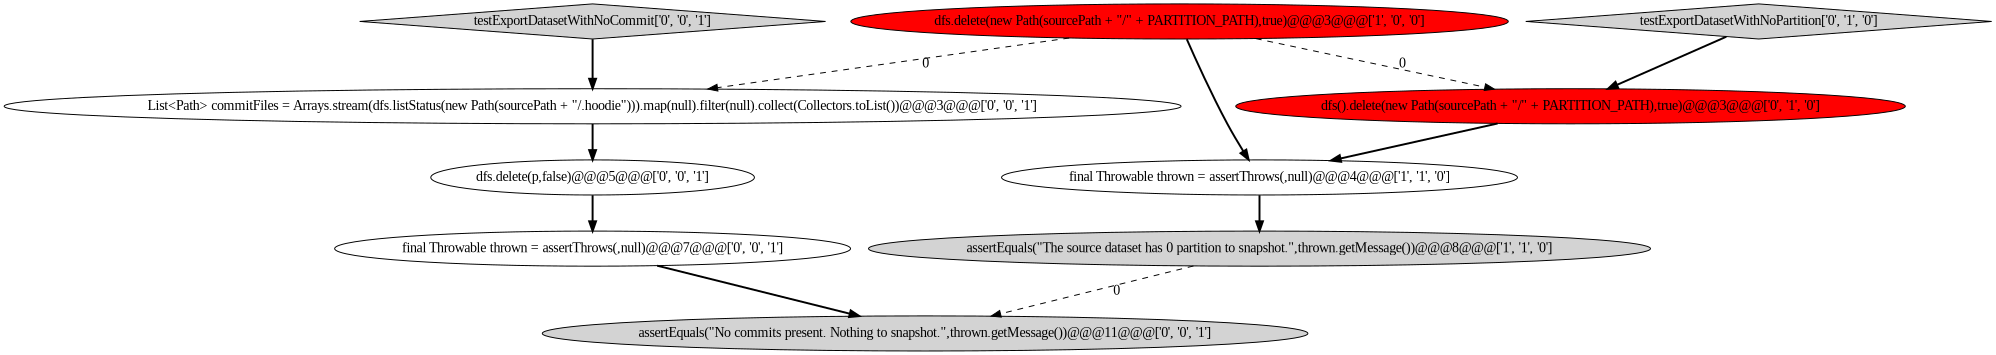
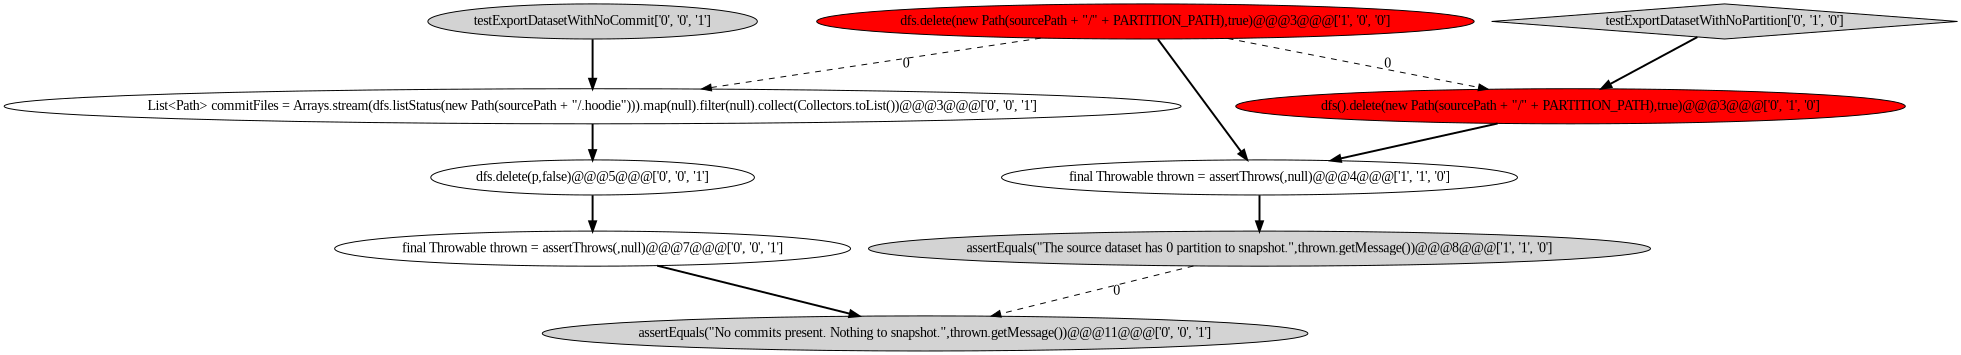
(593, 21) -> (593, 21)
